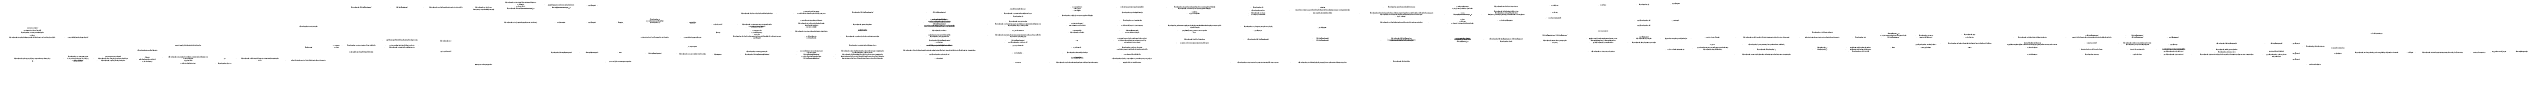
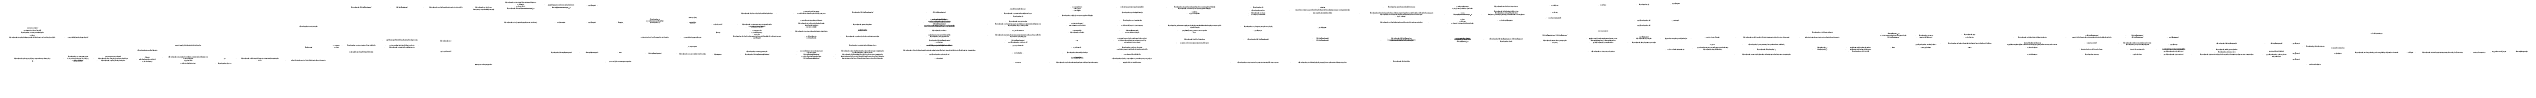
none -> (693, 18)
(1860, 37) -> none
